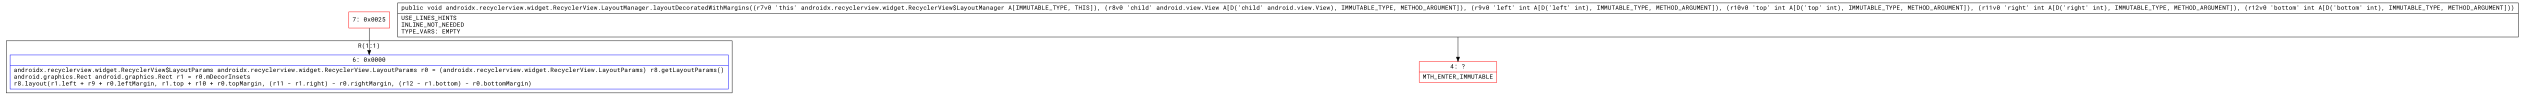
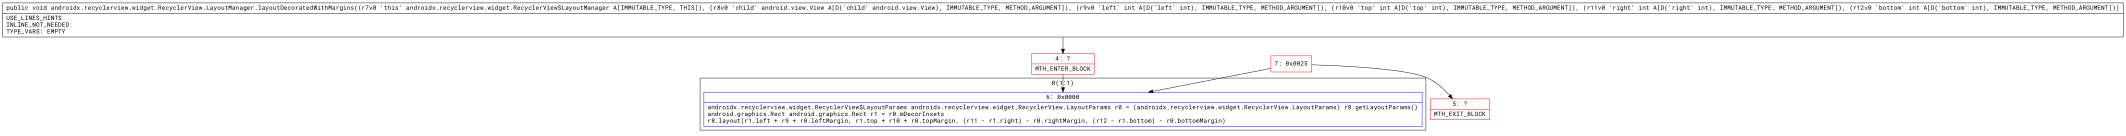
(1458, 77) -> (1063, 69)
none -> (1063, 81)
none -> (1460, 109)
